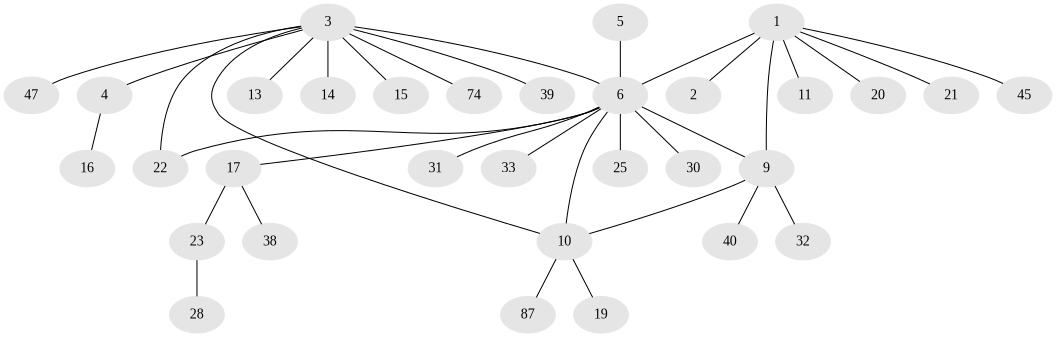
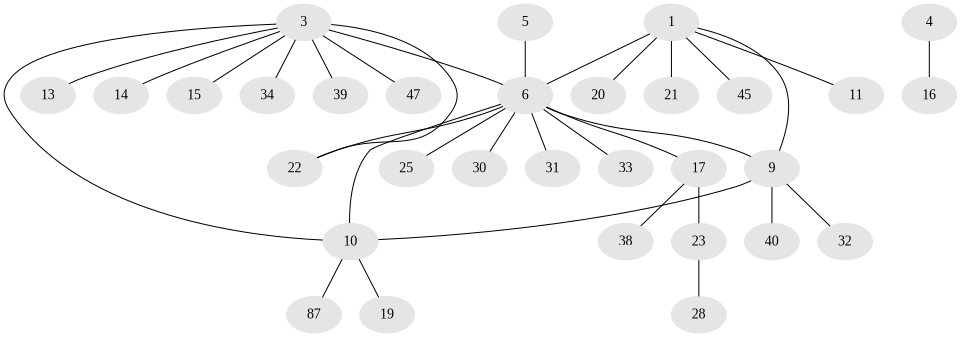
(192, 62) -> none
(474, 95) -> (267, 95)
(693, 95) -> none
